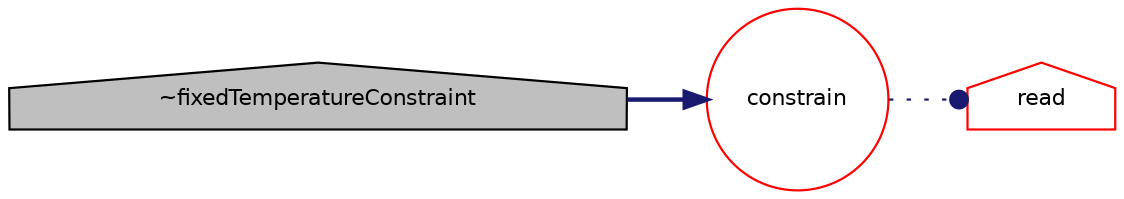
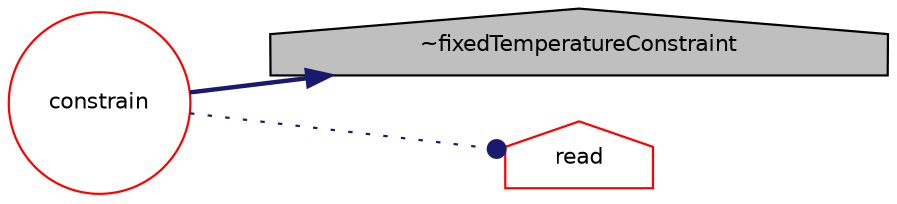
(656, 100) -> (249, 85)
